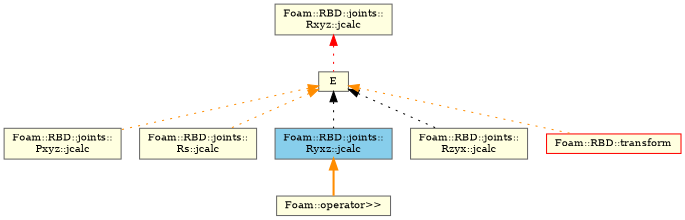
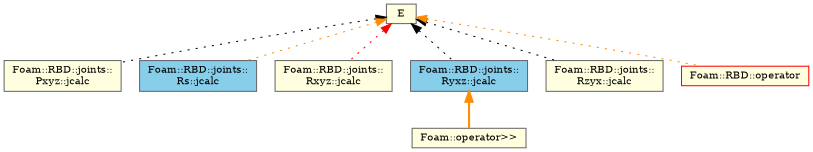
(334, 58) -> (367, 45)
(215, 109) -> (248, 40)
(198, 144) -> (198, 76)
(614, 144) -> (745, 76)
